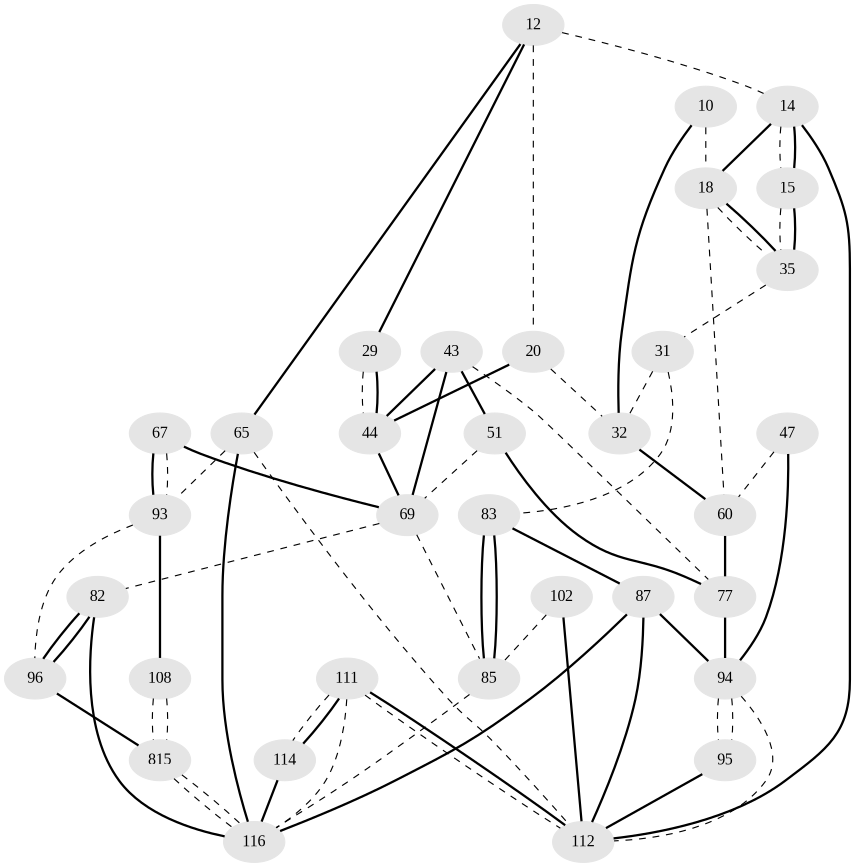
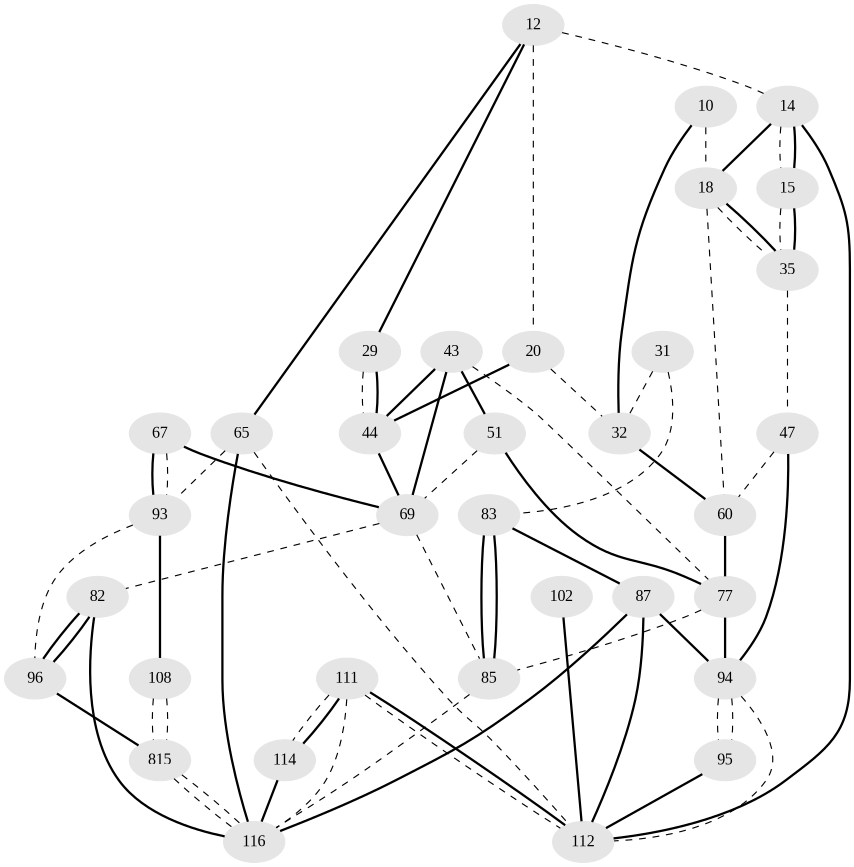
(725, 311) -> (787, 352)
(525, 638) -> (610, 643)
